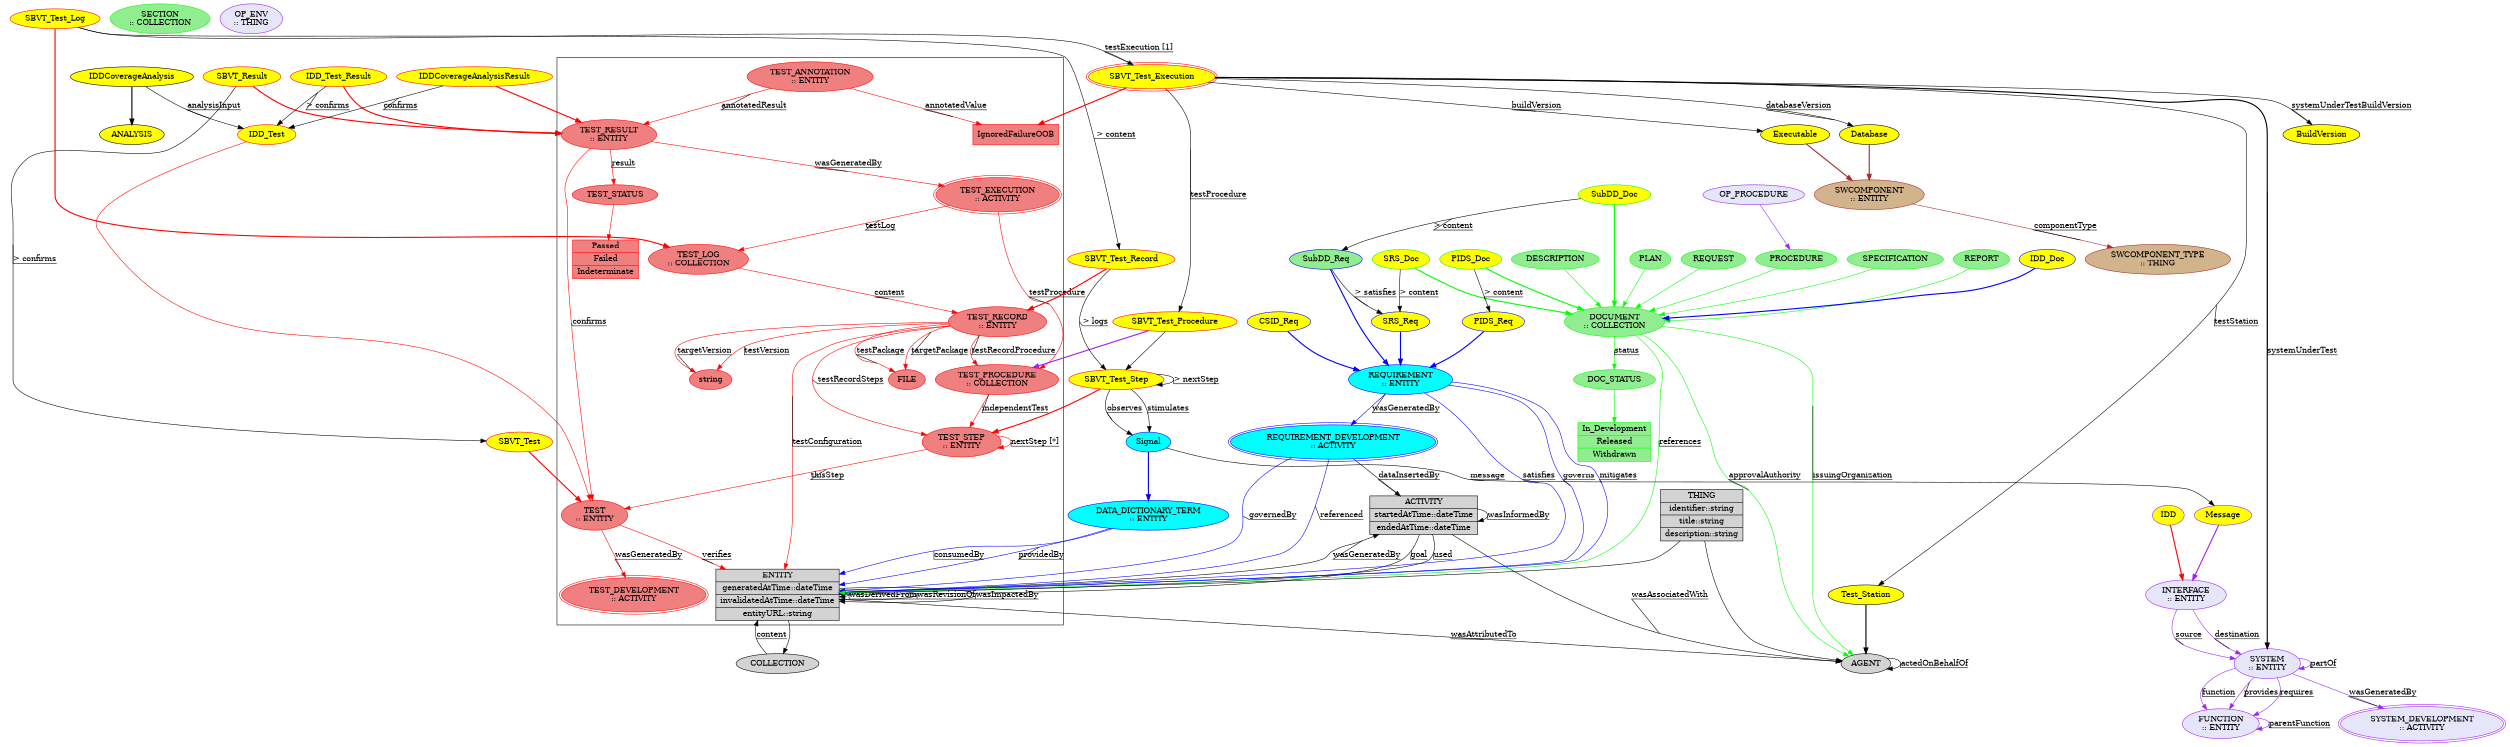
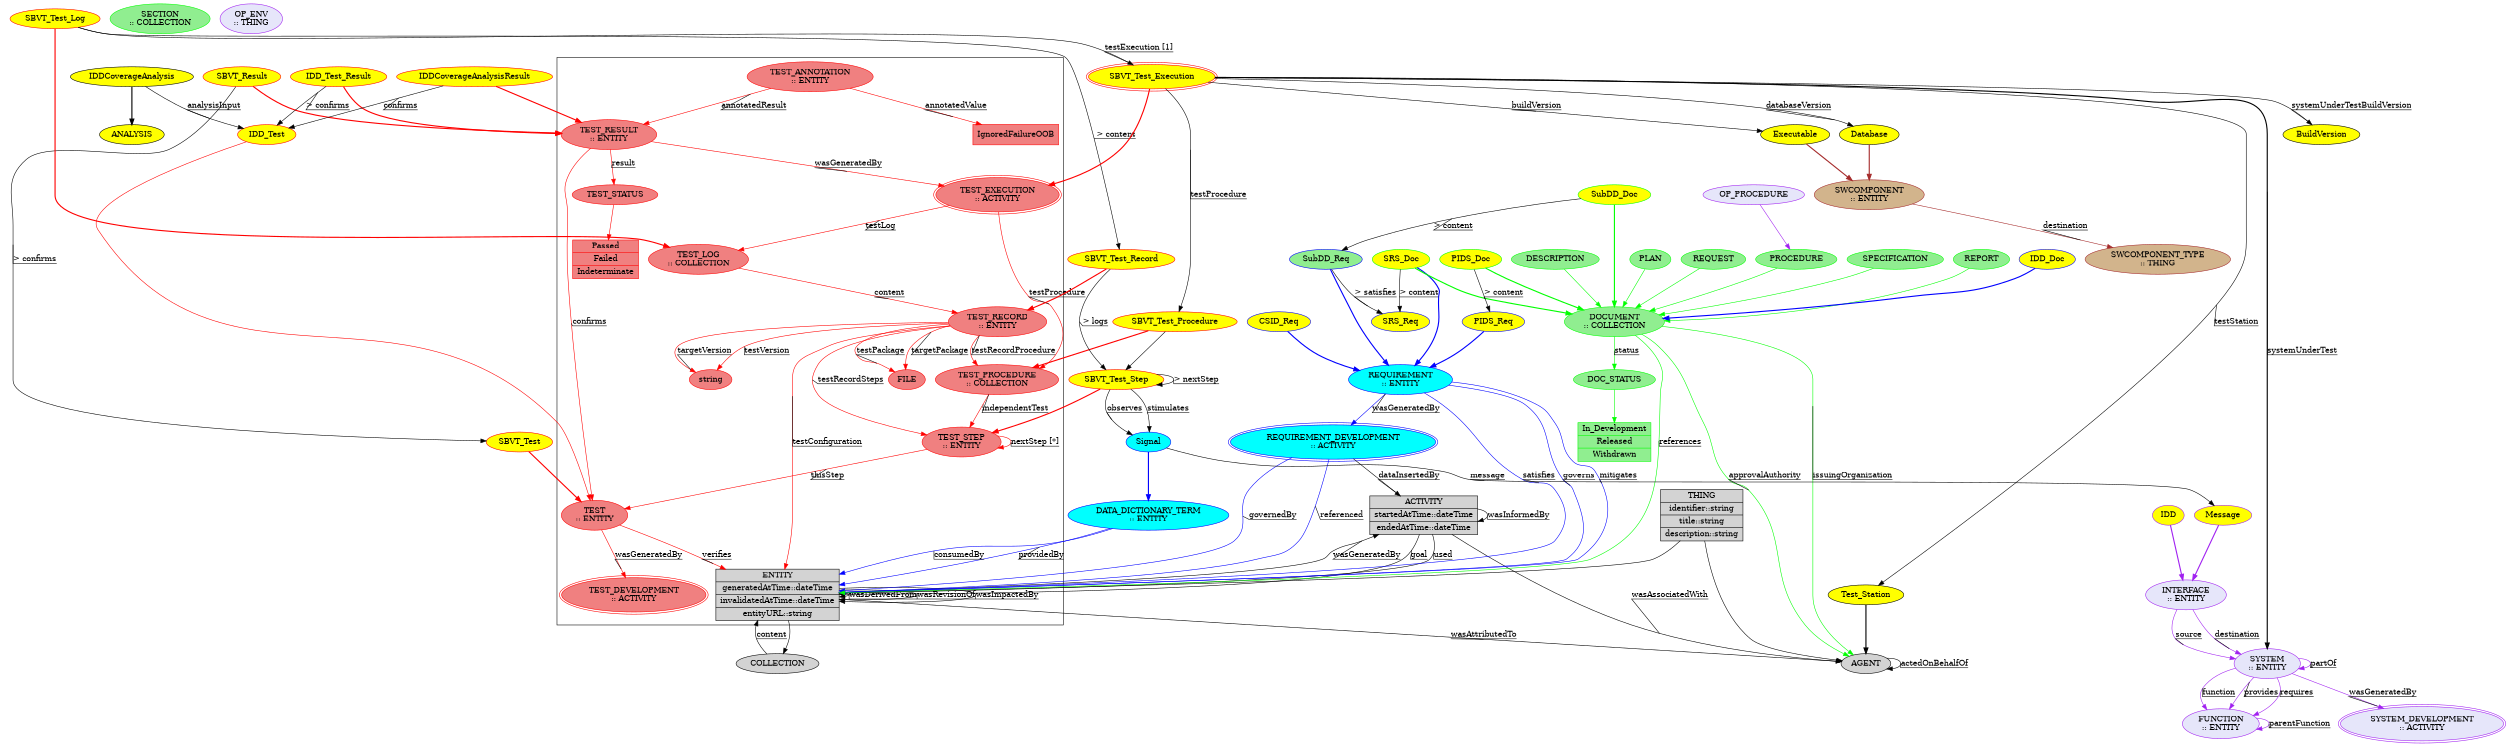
(1089, 103) -> (1118, 152)
(2066, 226) -> (2066, 226)
(1401, 346) -> (1439, 312)
(1093, 348) -> (1093, 348)
(2176, 550) -> (2176, 550)
